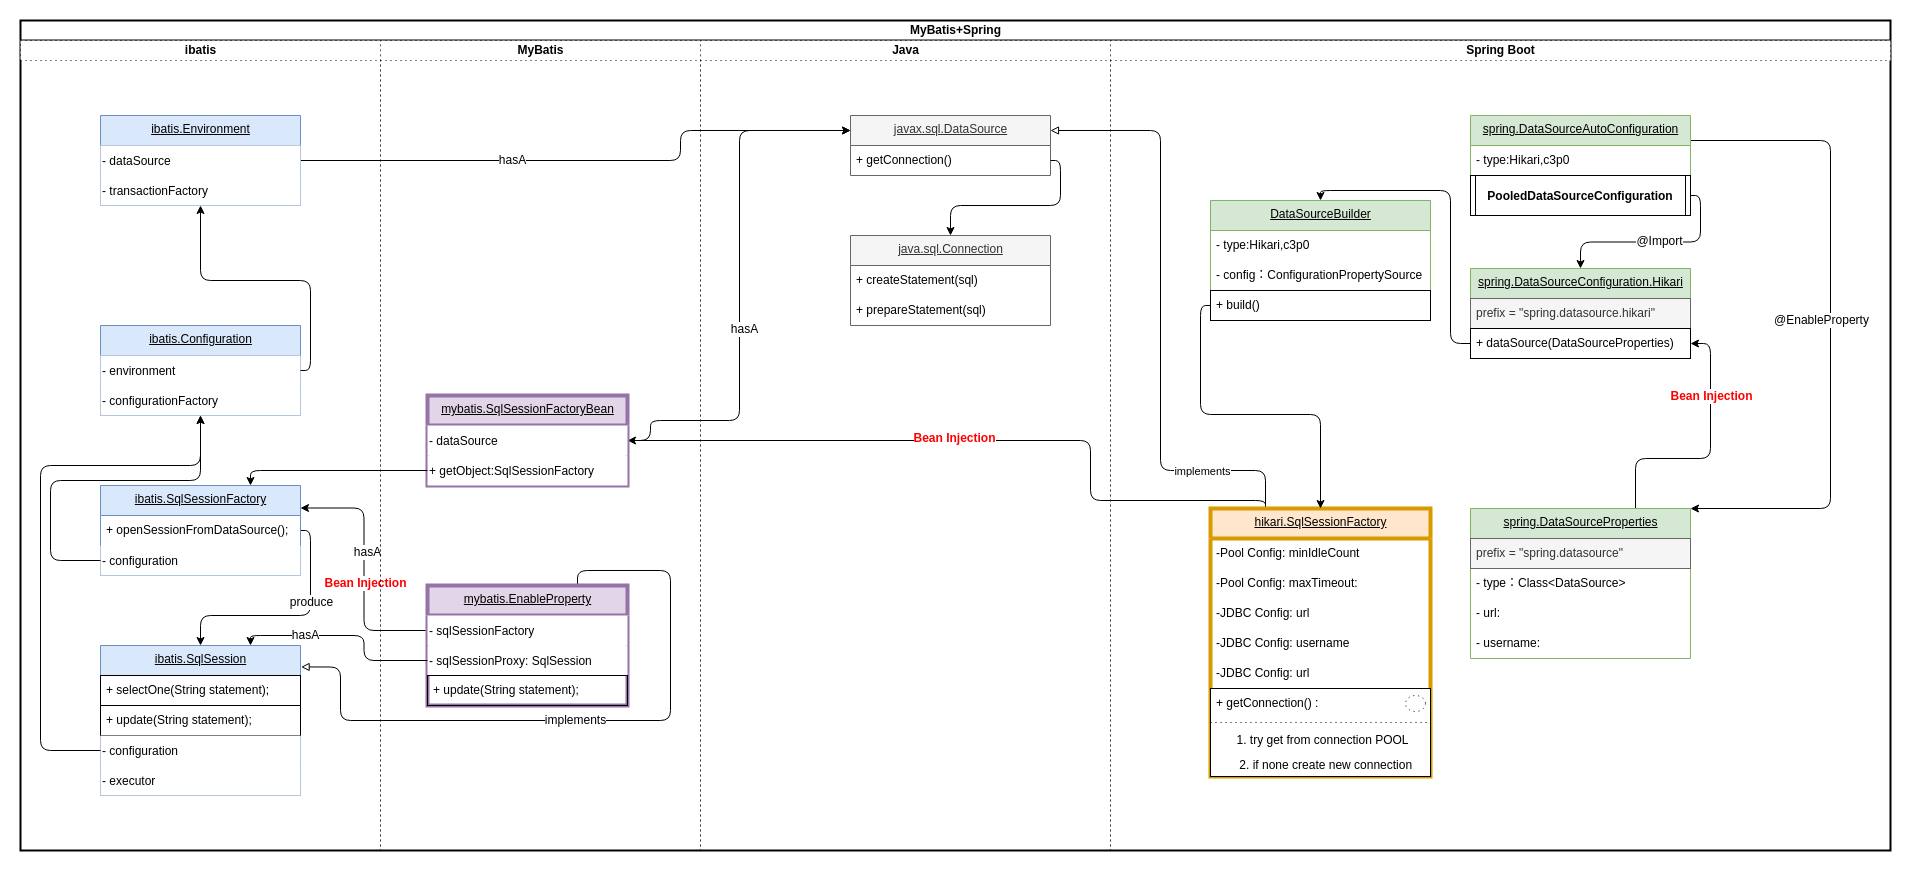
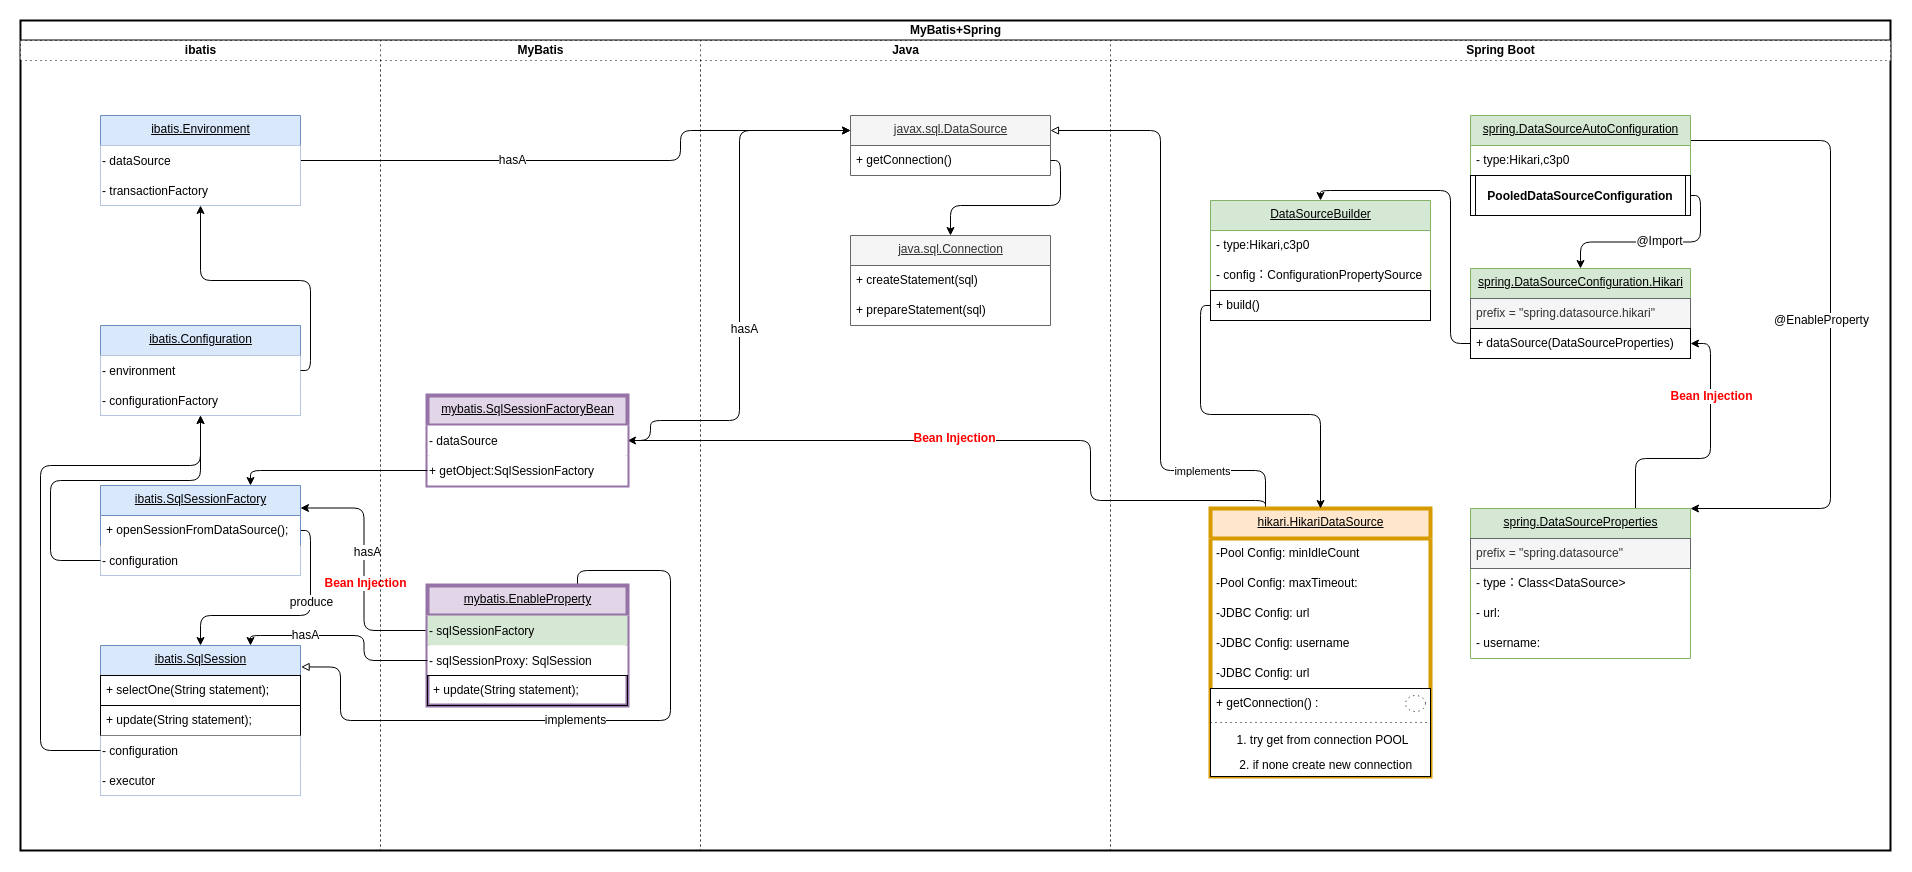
(1321, 523) -> (1321, 523)
(528, 631) -> (528, 631)
